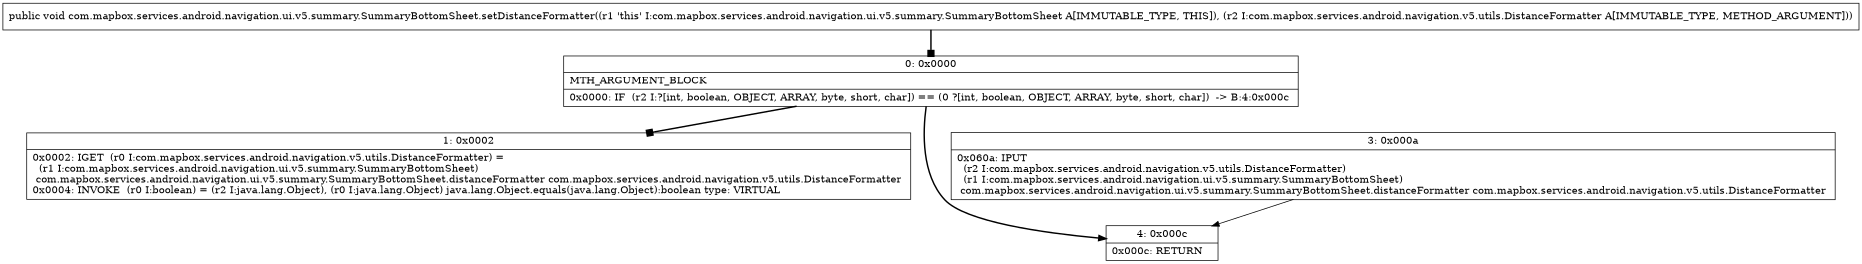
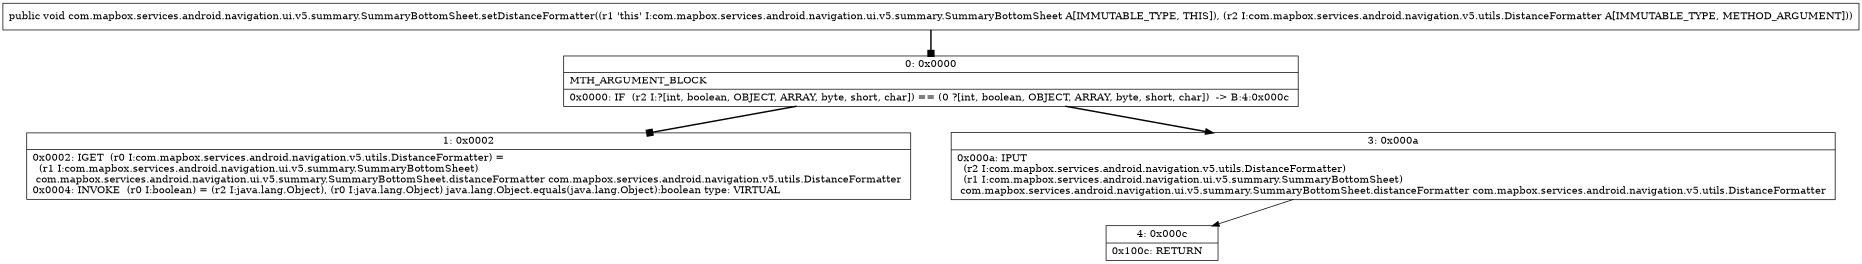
(995, 158) -> (995, 158)
(972, 215) -> (1135, 119)
(1162, 251) -> (1162, 251)
